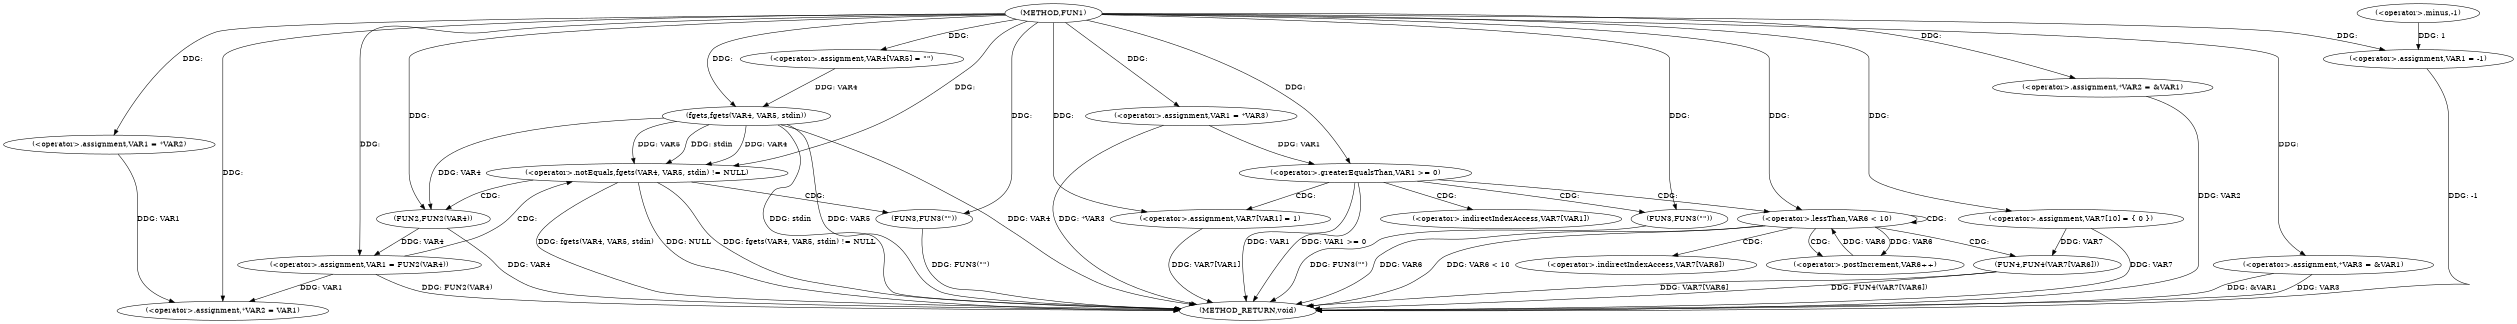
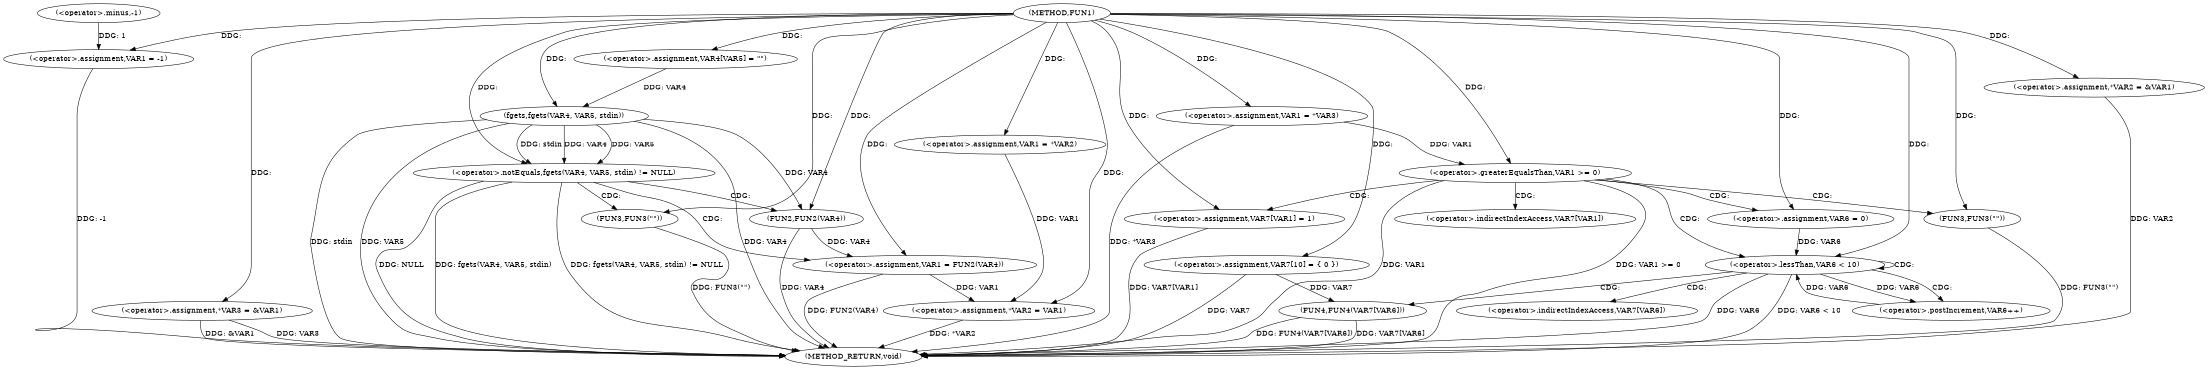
none -> (1801, 219)
(491, 231) -> (699, 224)
none -> (923, 333)
